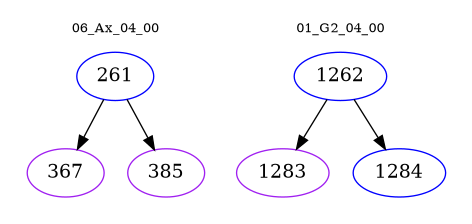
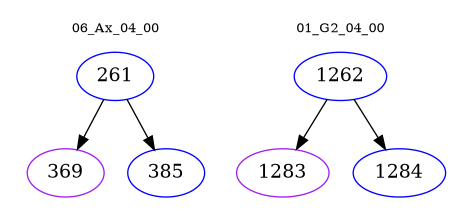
(66, 173) -> (66, 173)
(166, 173) -> (166, 173)
